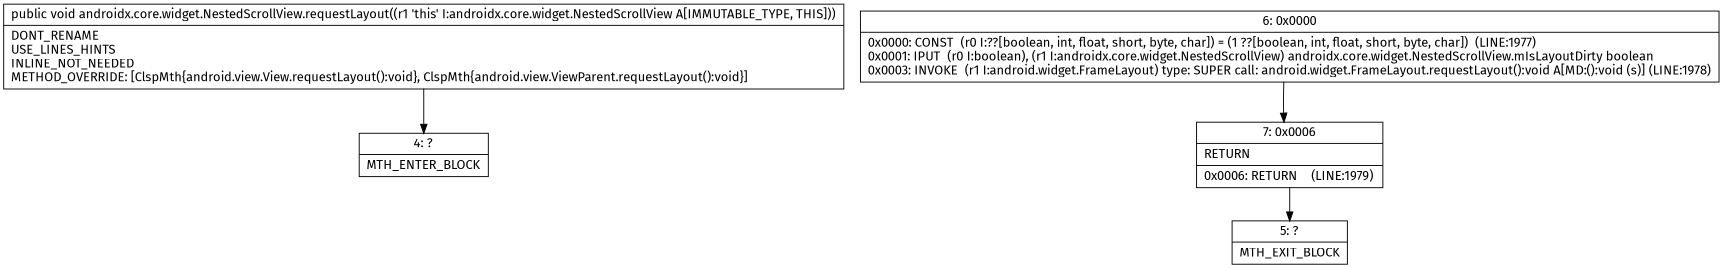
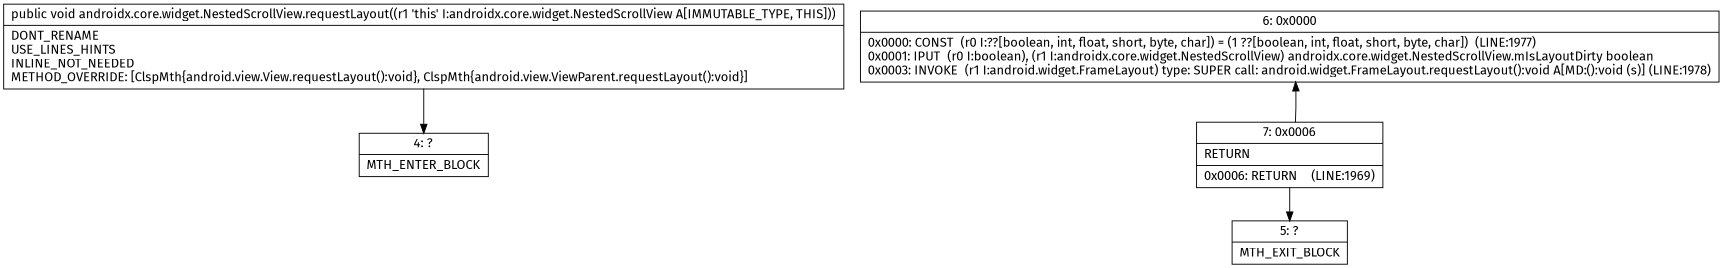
(1283, 97) -> (1296, 107)
(1289, 176) -> (1290, 176)
